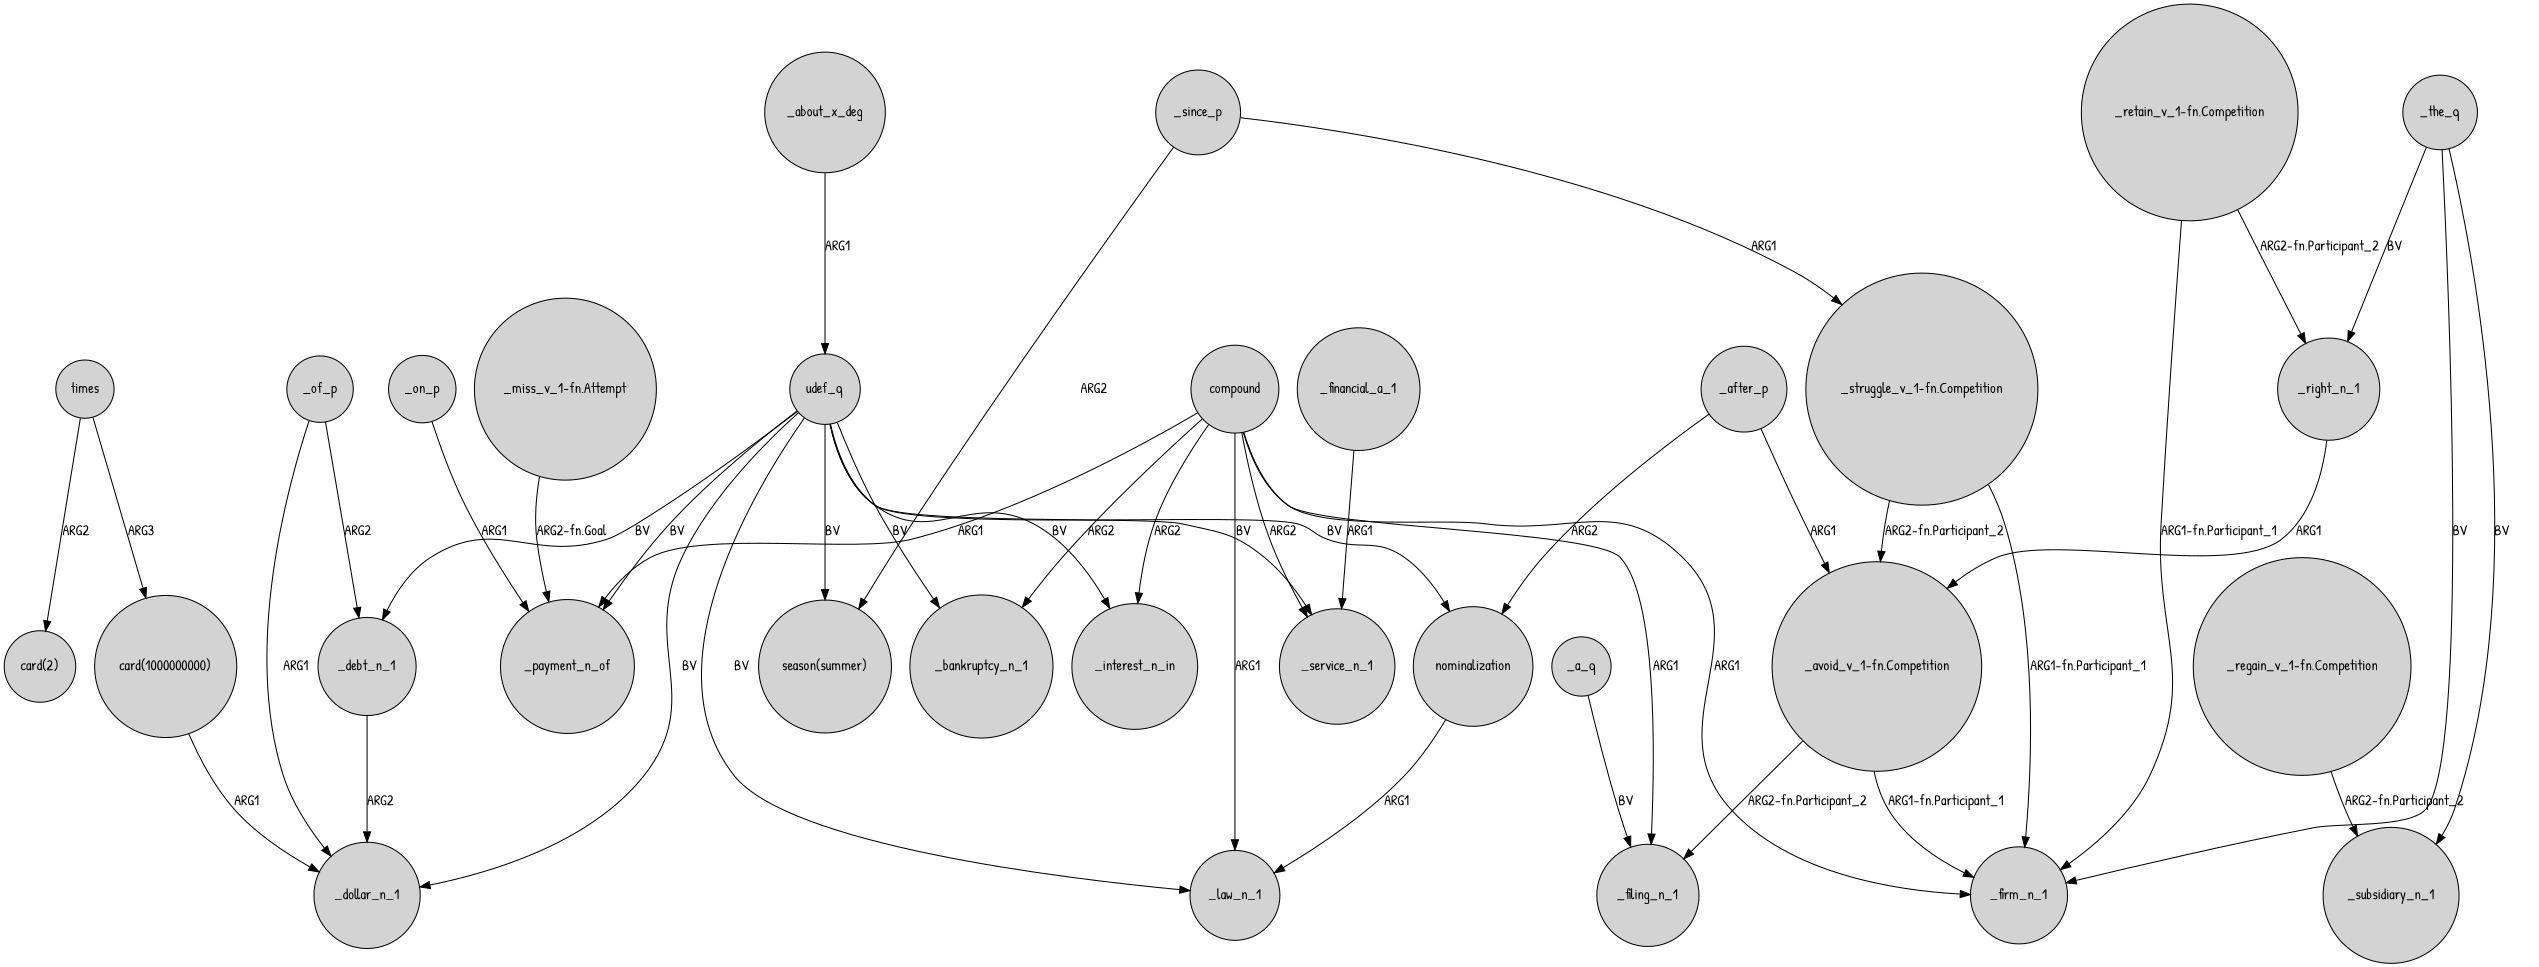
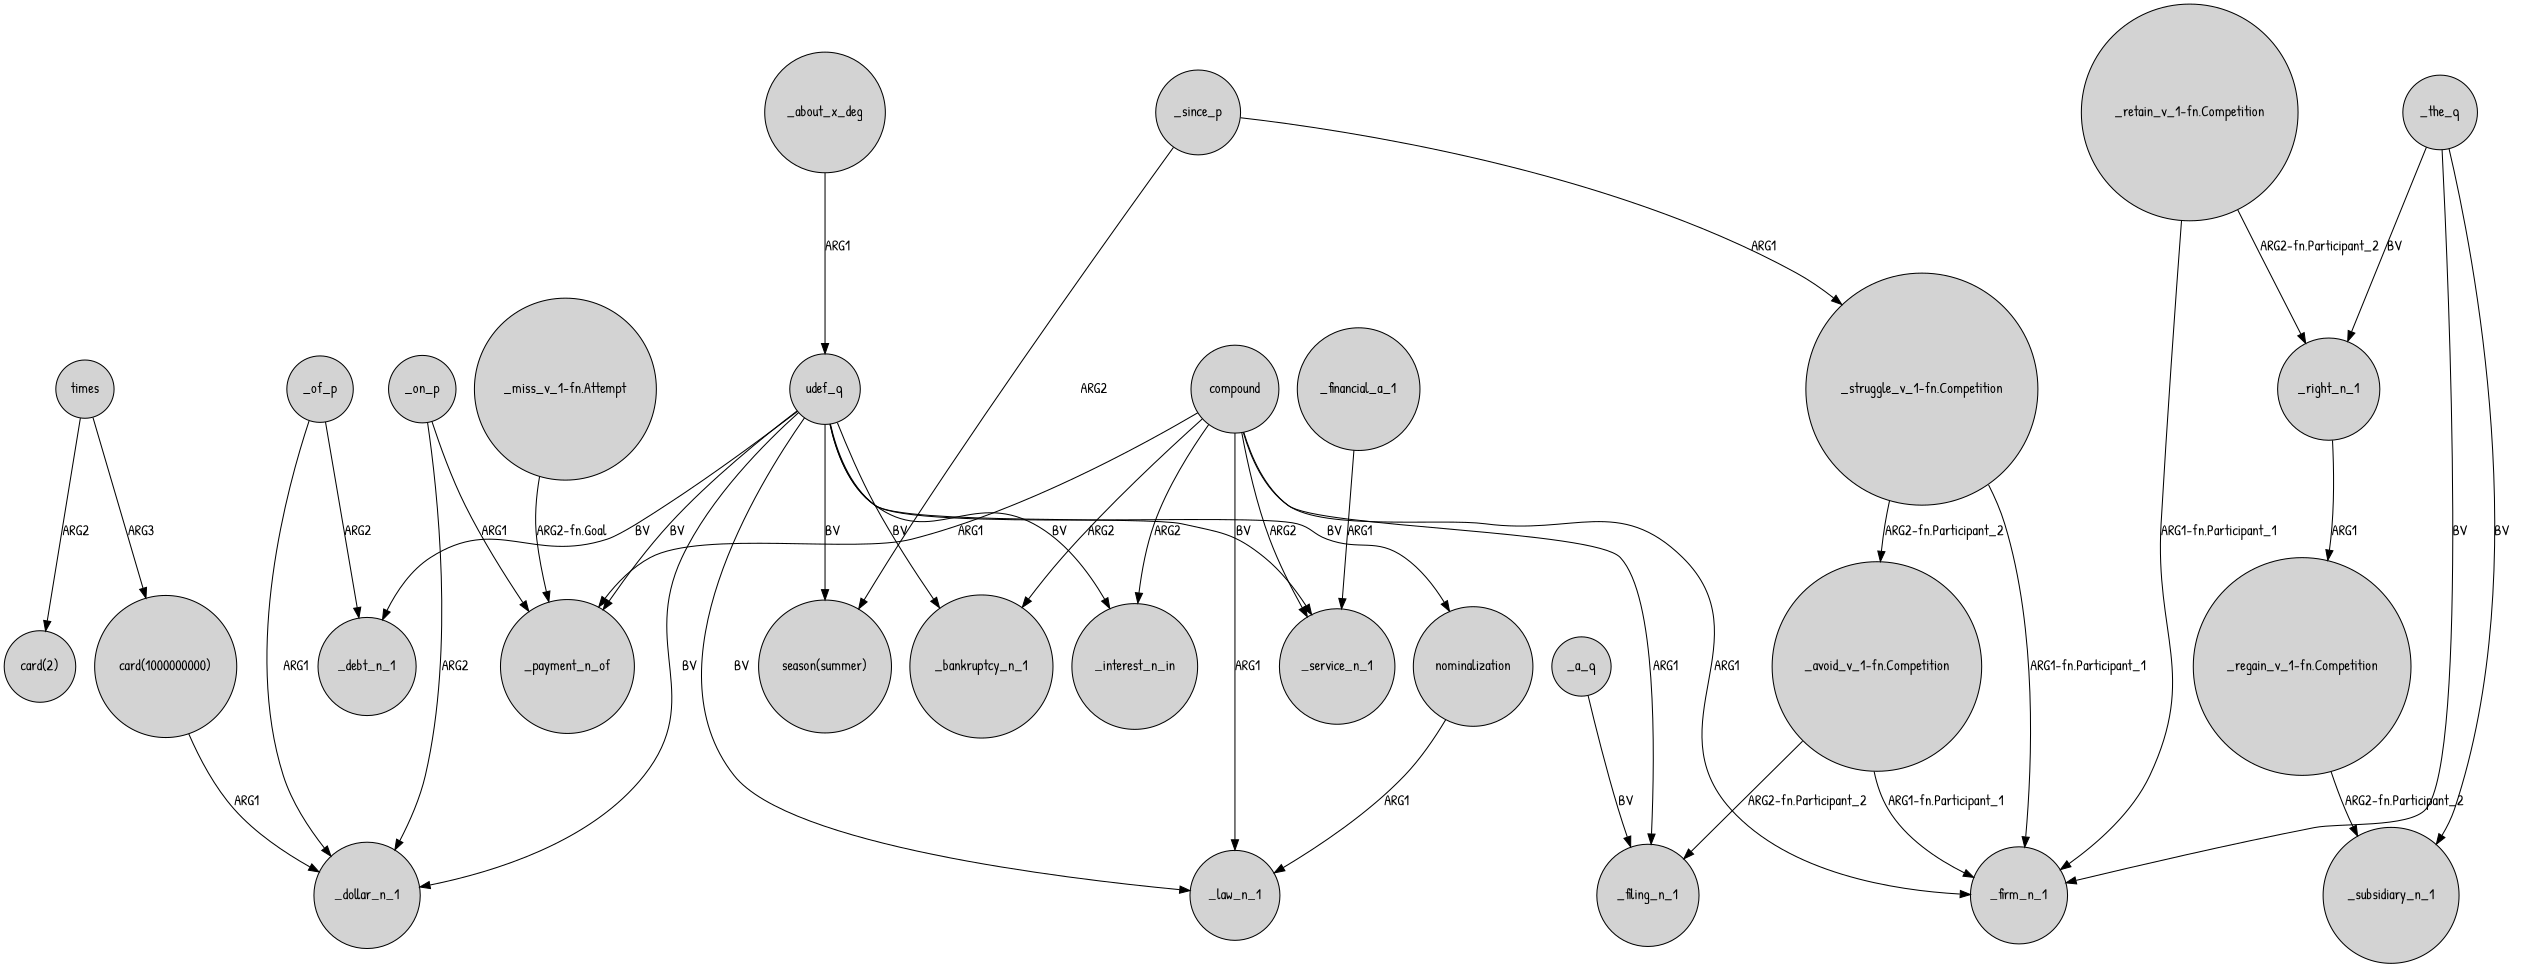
(1744, 389) -> none
(2172, 555) -> (2333, 495)
(367, 774) -> (441, 634)
